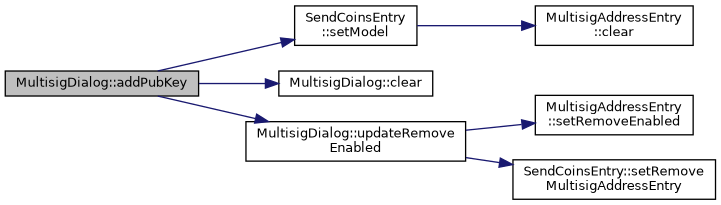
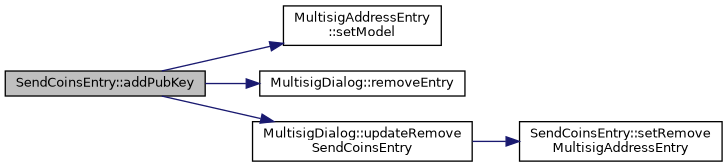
(356, 26) -> (362, 26)
(614, 26) -> none
(102, 84) -> (105, 84)
(356, 84) -> (362, 84)
(614, 115) -> none
(356, 141) -> (362, 141)
